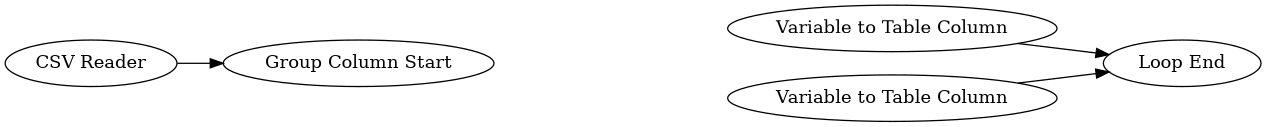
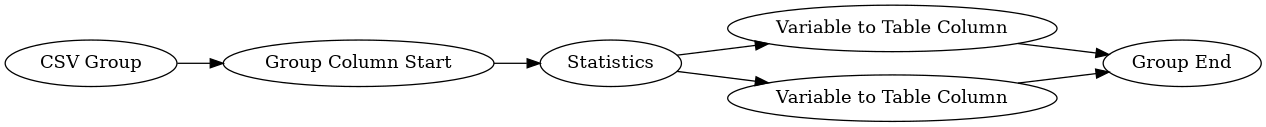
(91, 63) -> (91, 63)
none -> (611, 63)
(1182, 63) -> (1182, 63)
